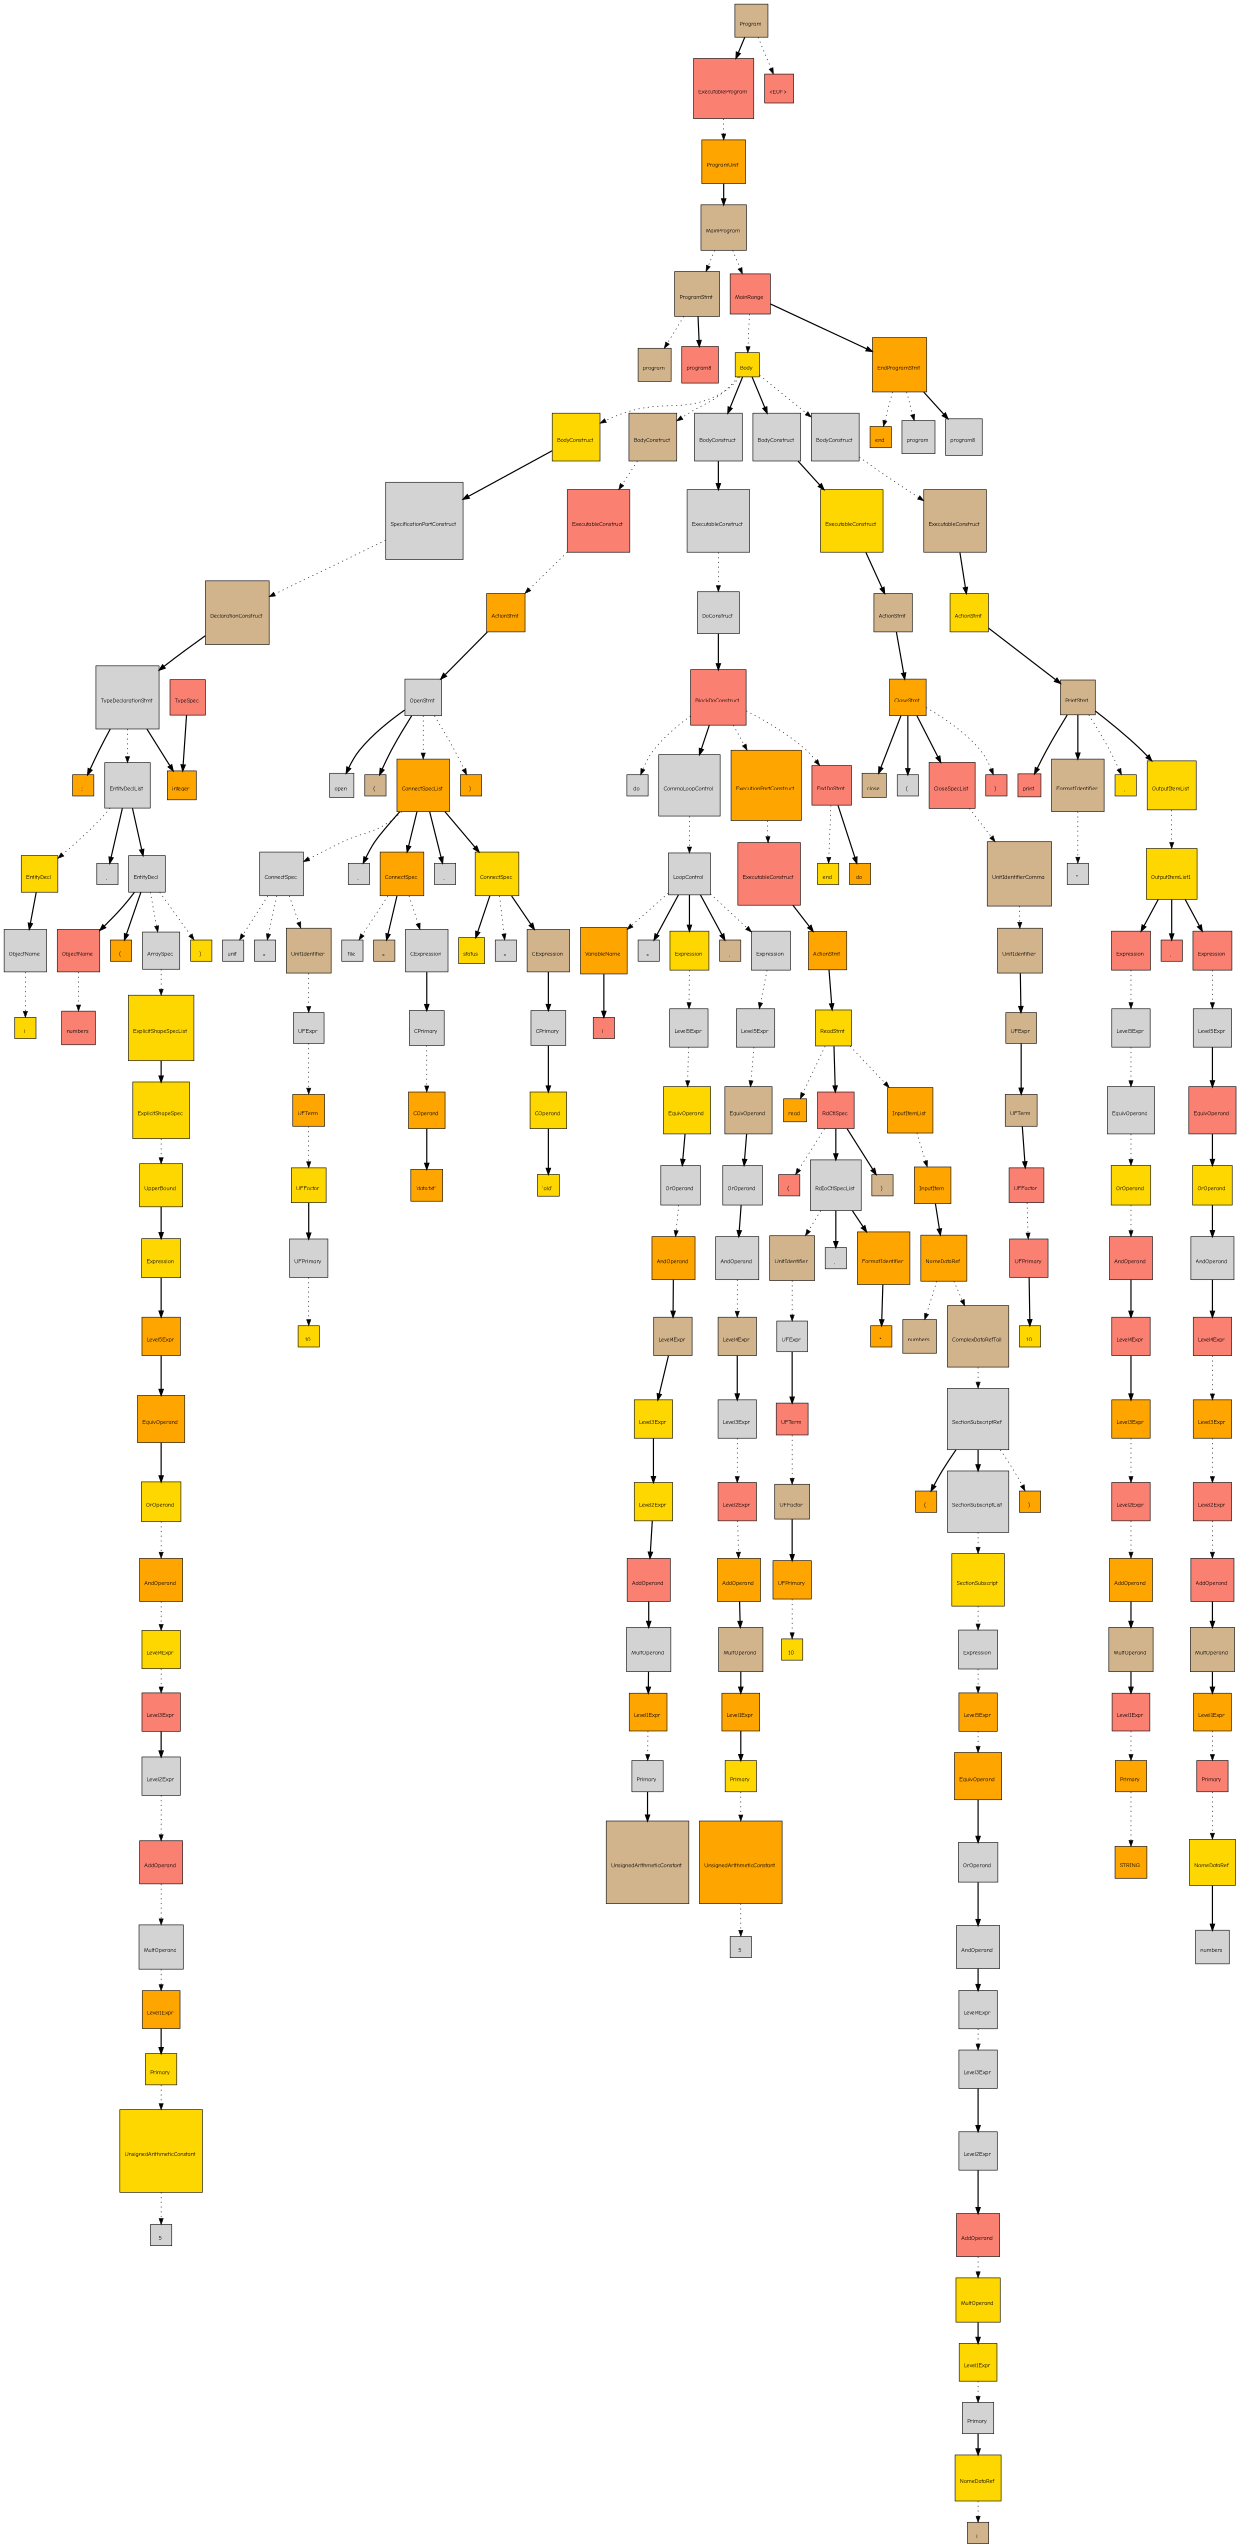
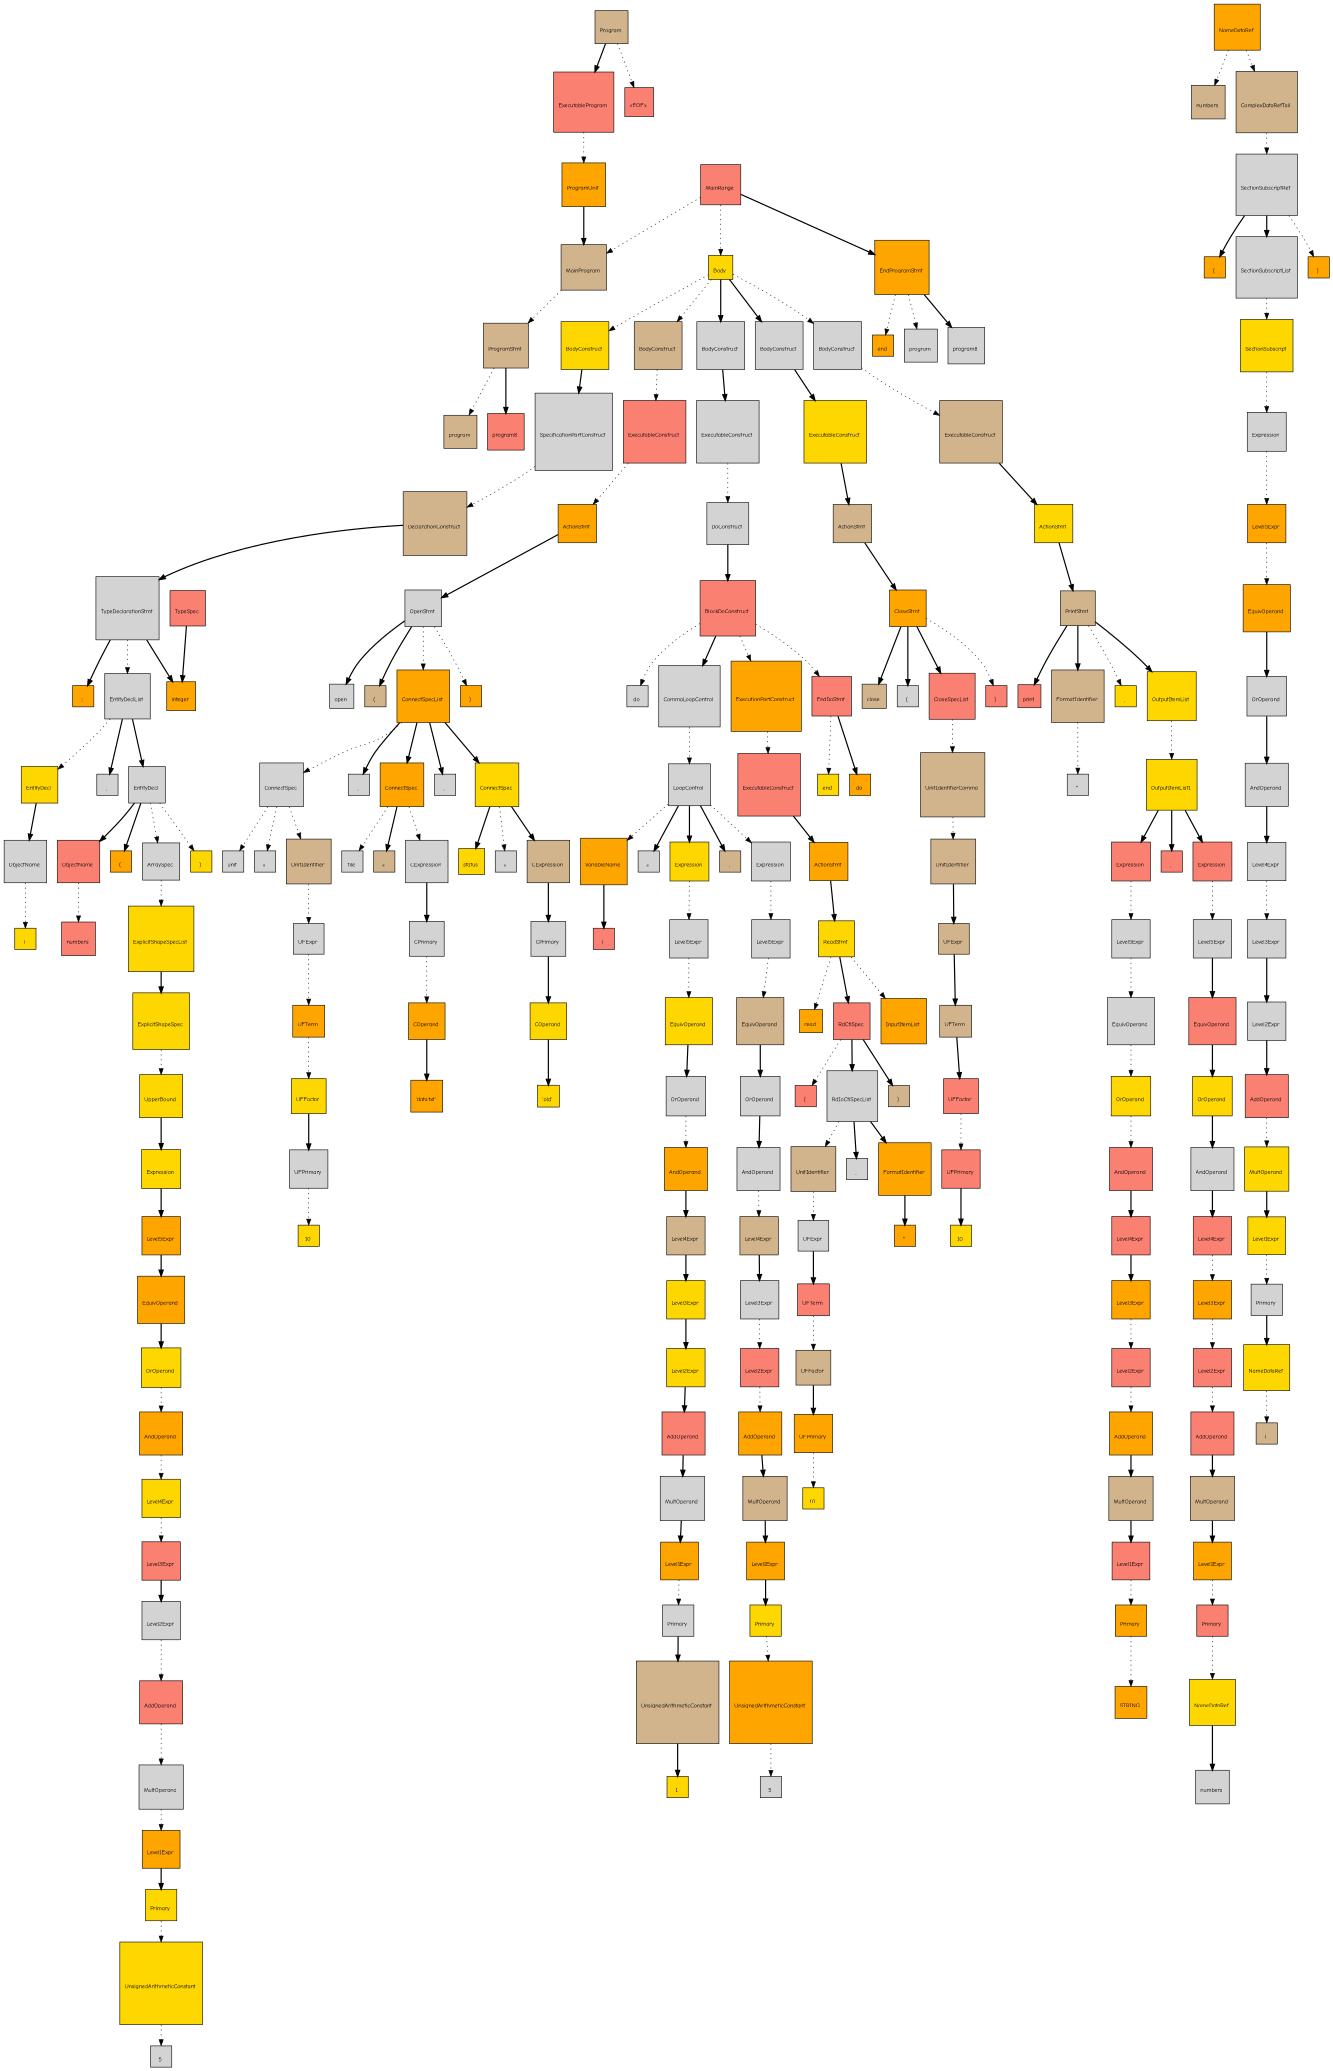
(736, 259) -> (656, 224)
(933, 1185) -> none
none -> (678, 1787)
